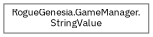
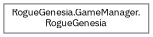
(76, 18) -> (76, 18)
